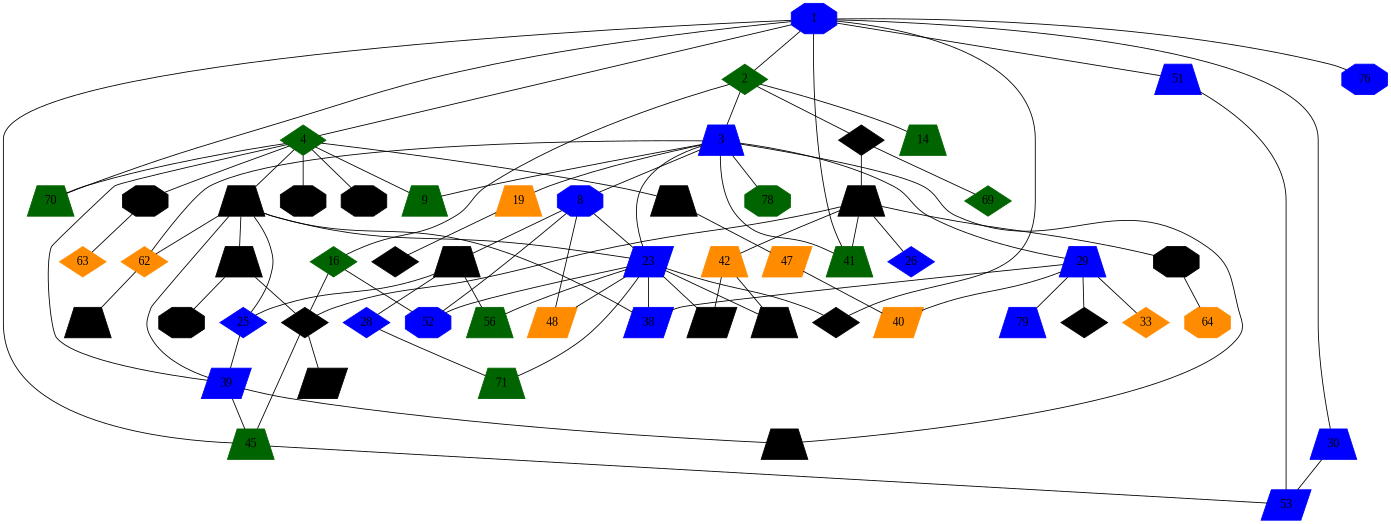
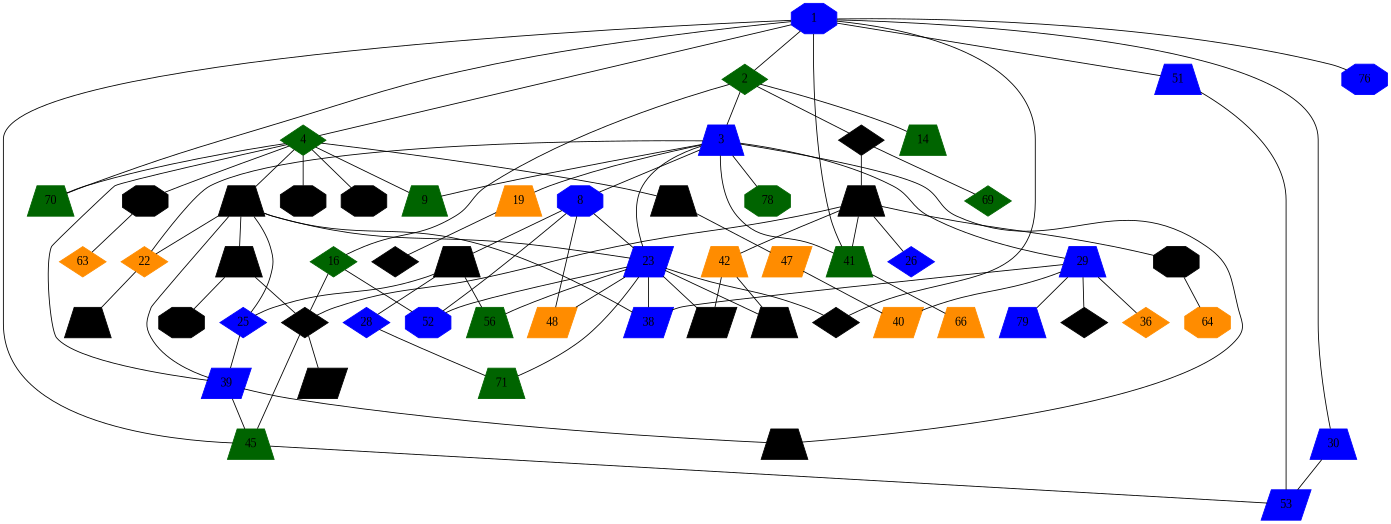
(144, 262) -> (144, 262)
none -> (961, 323)
(1146, 323) -> (1146, 323)
